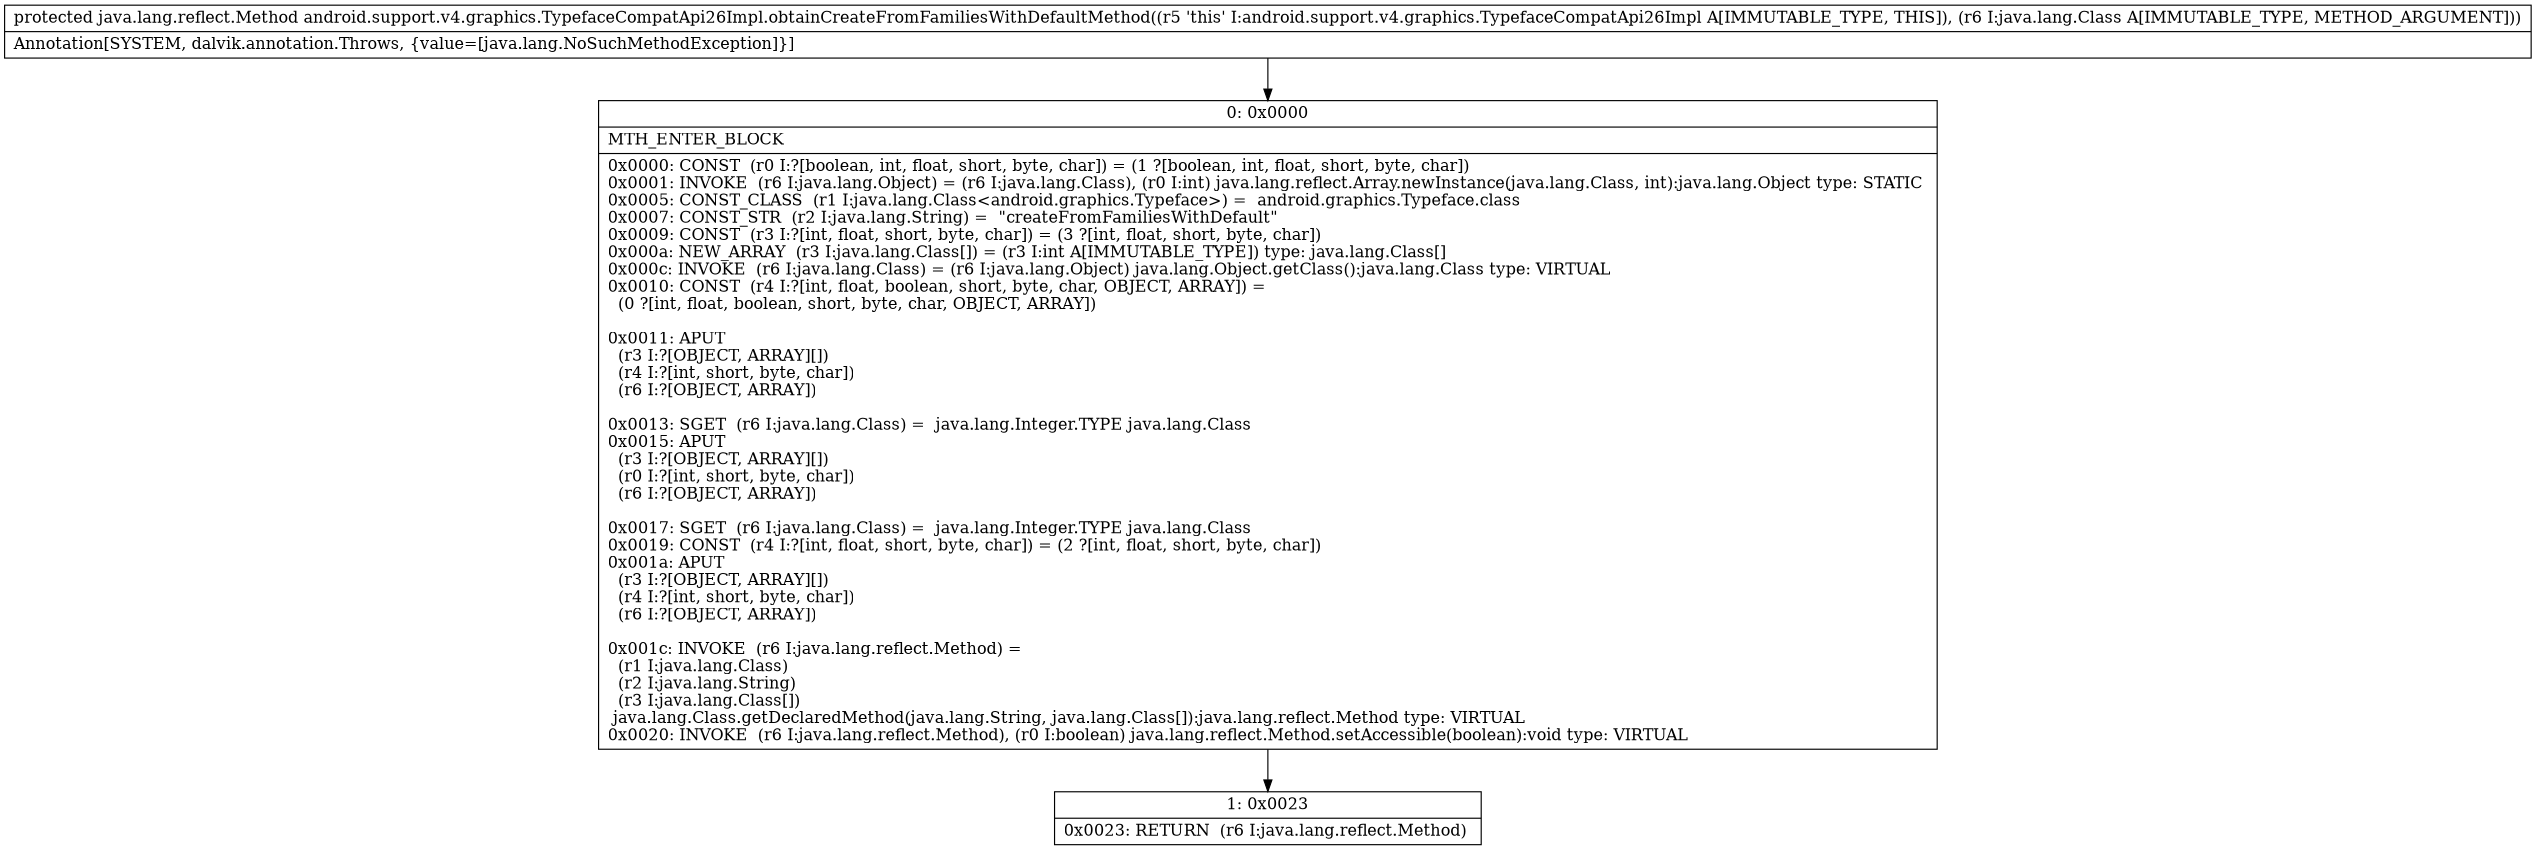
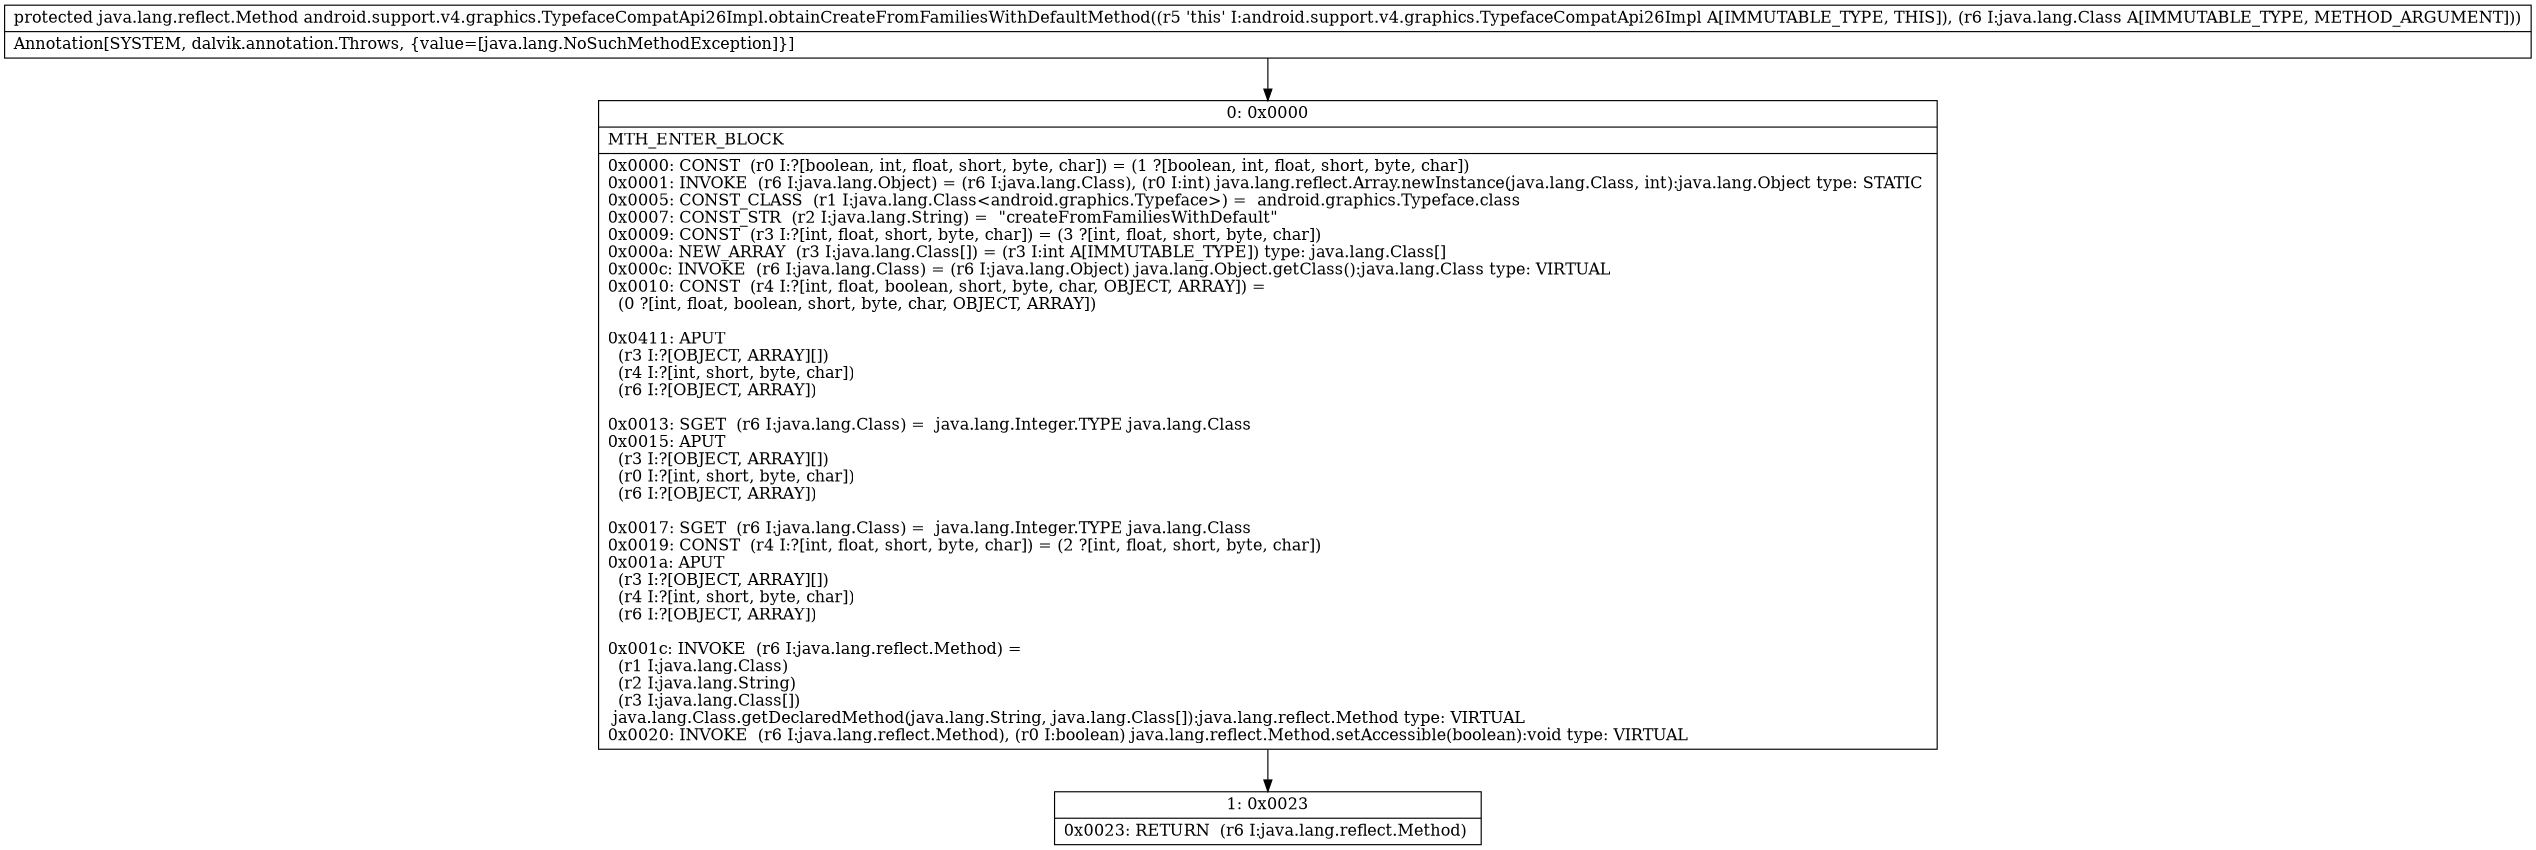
(672, 339) -> (672, 339)
